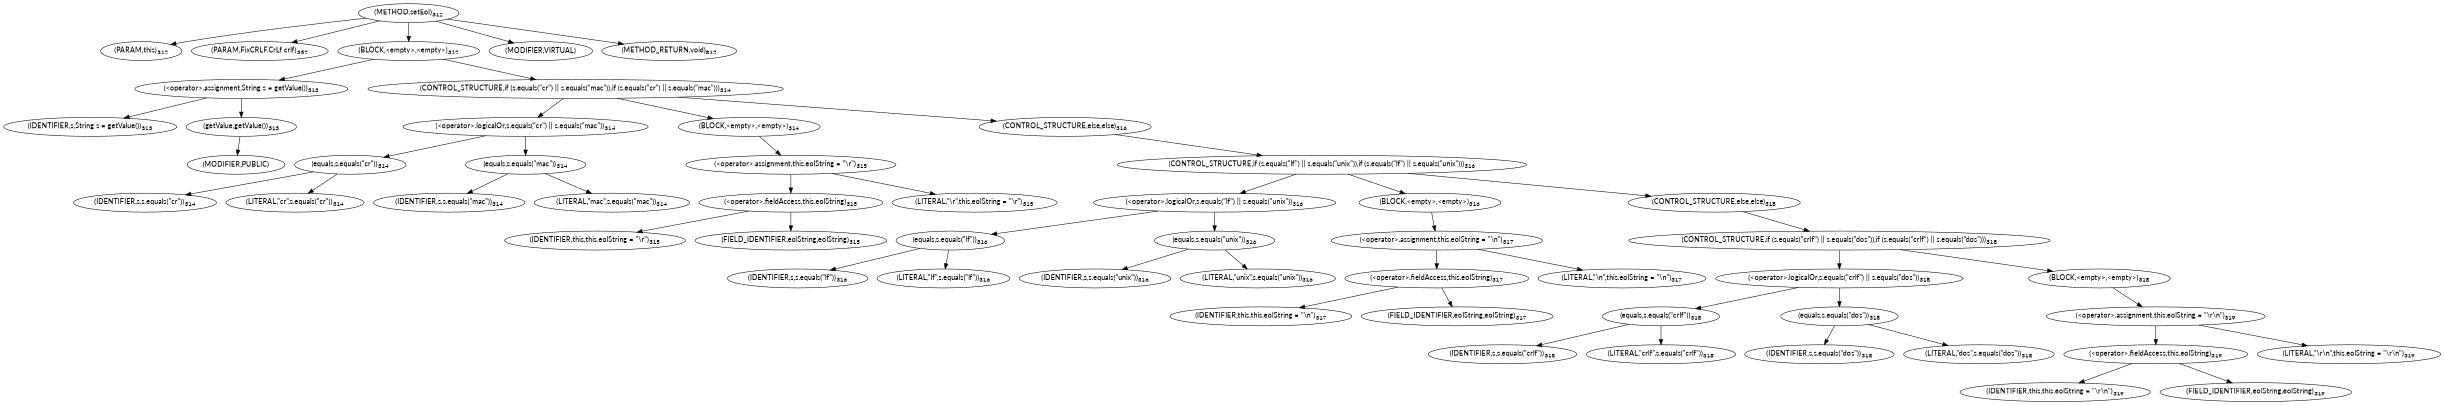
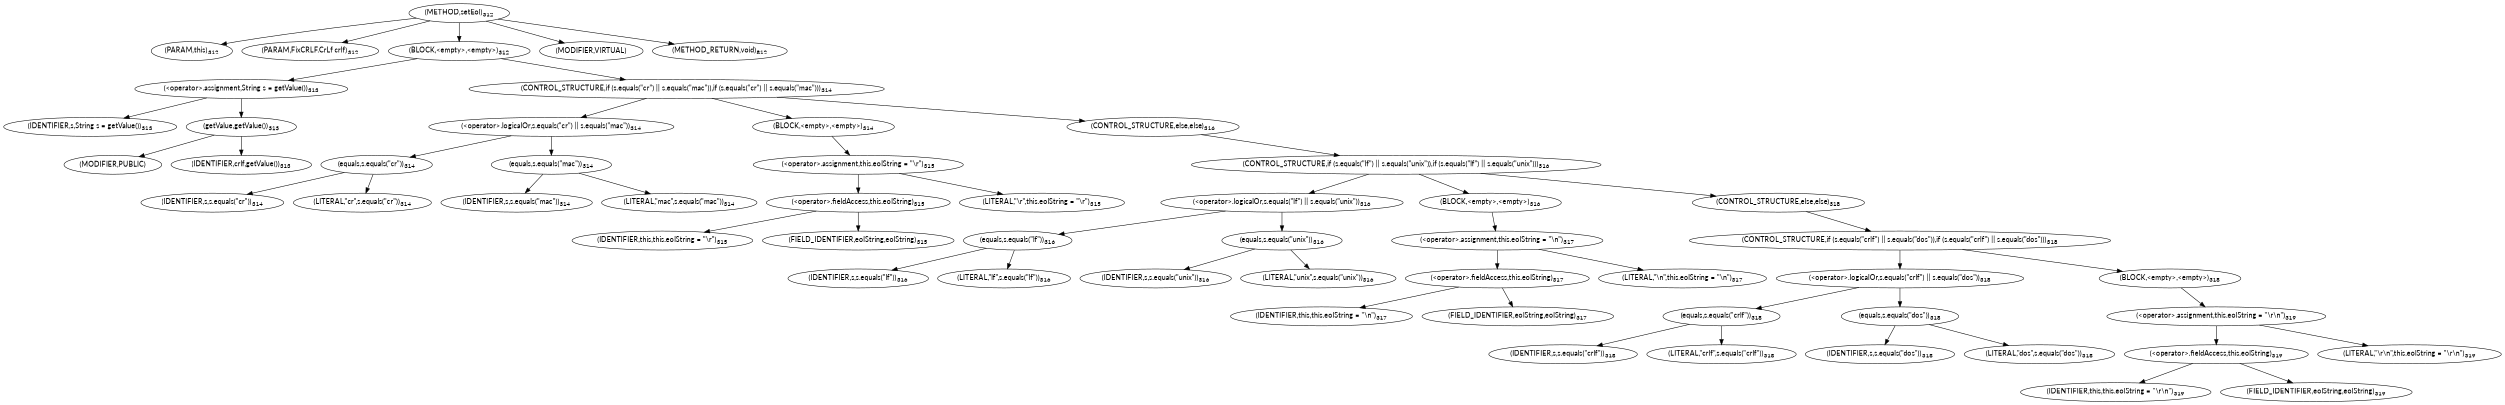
(303, 50) -> (353, 50)
none -> (241, 165)
